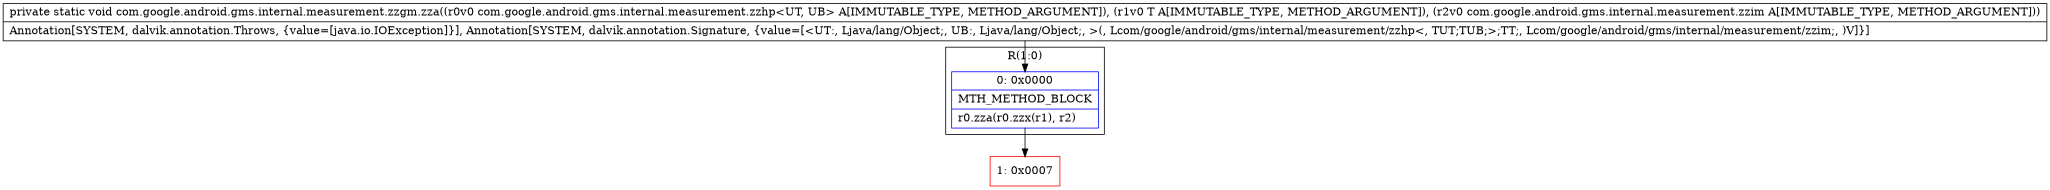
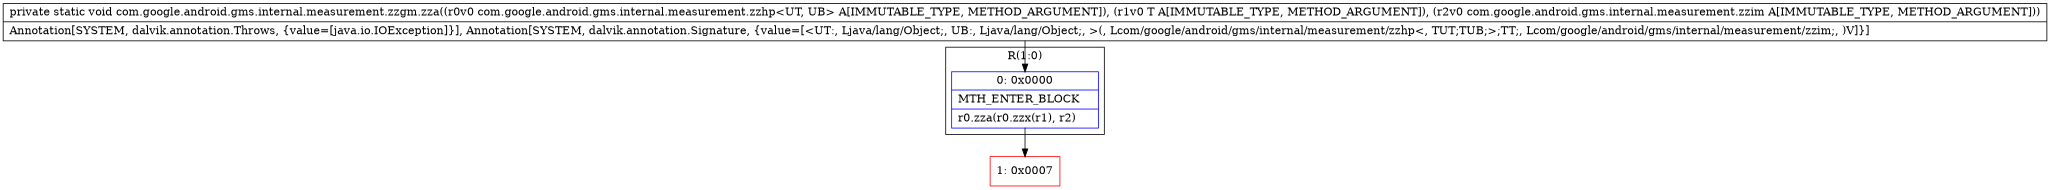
(1025, 99) -> (1019, 99)
